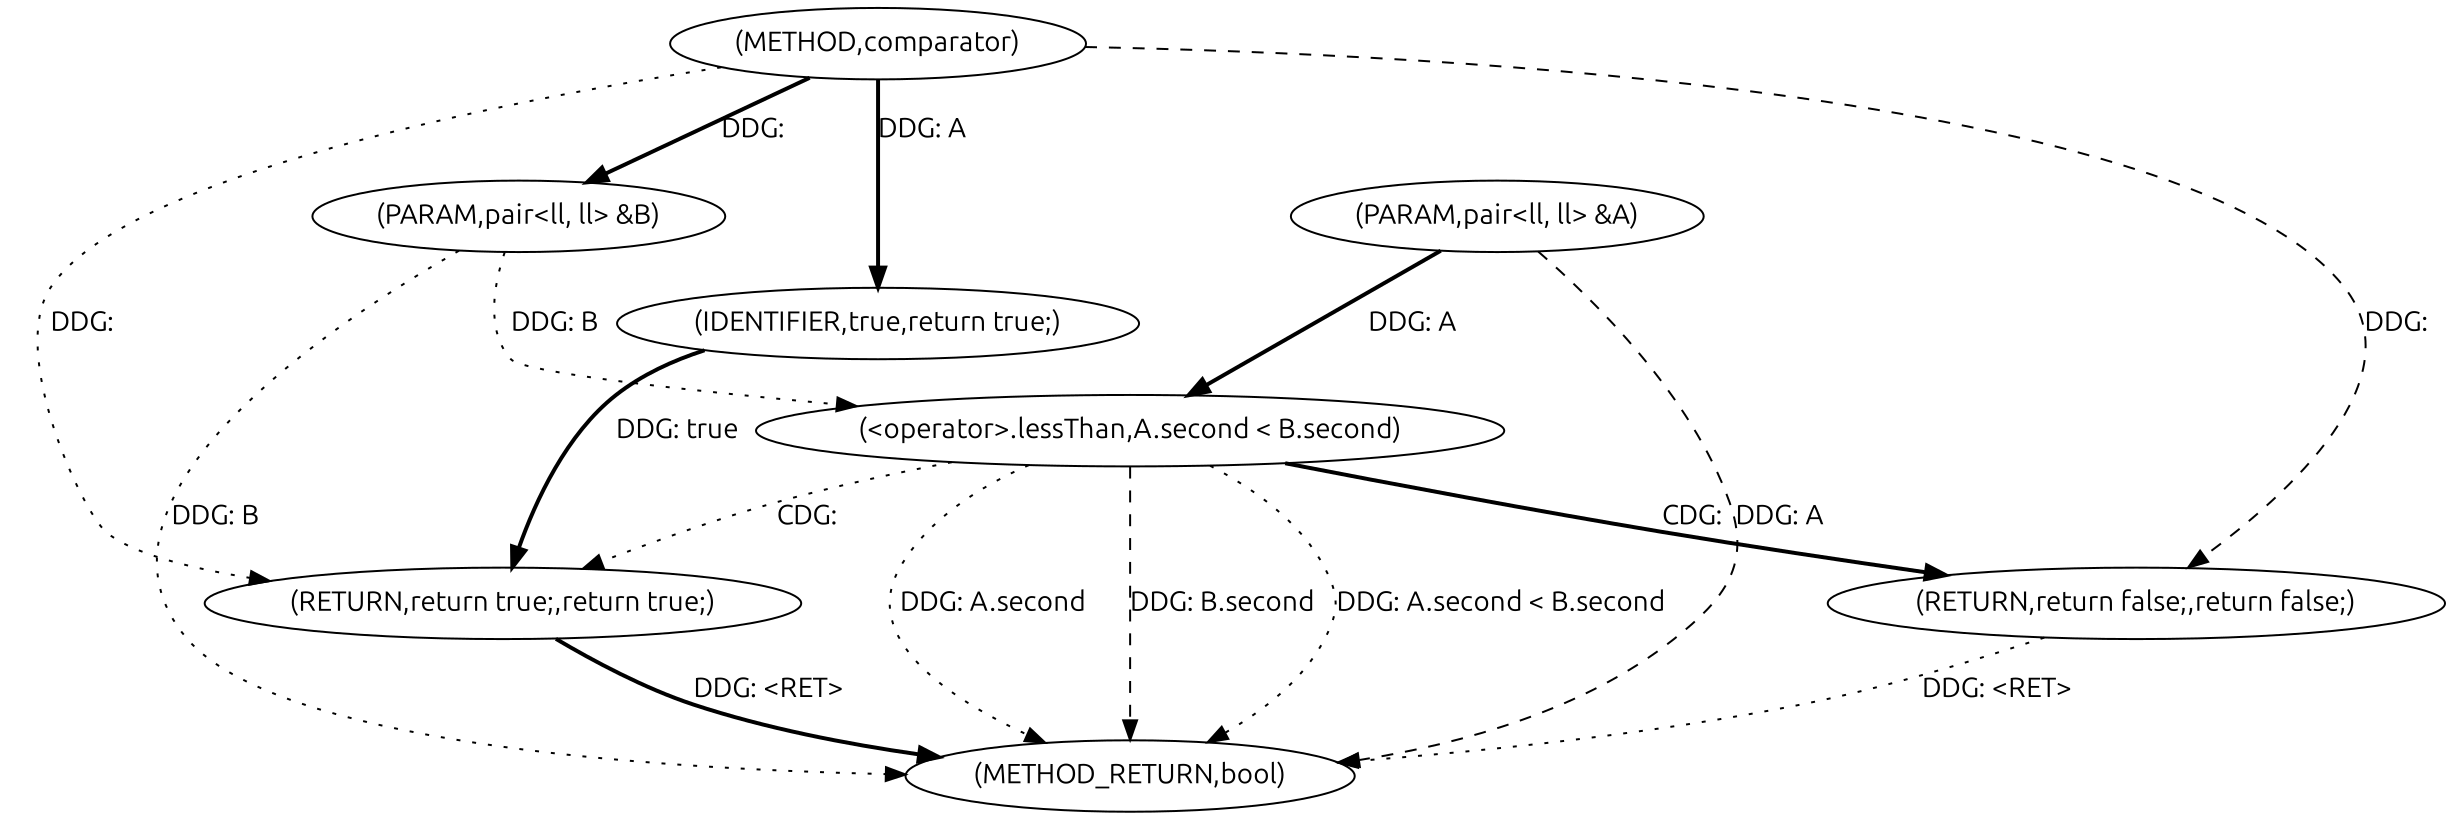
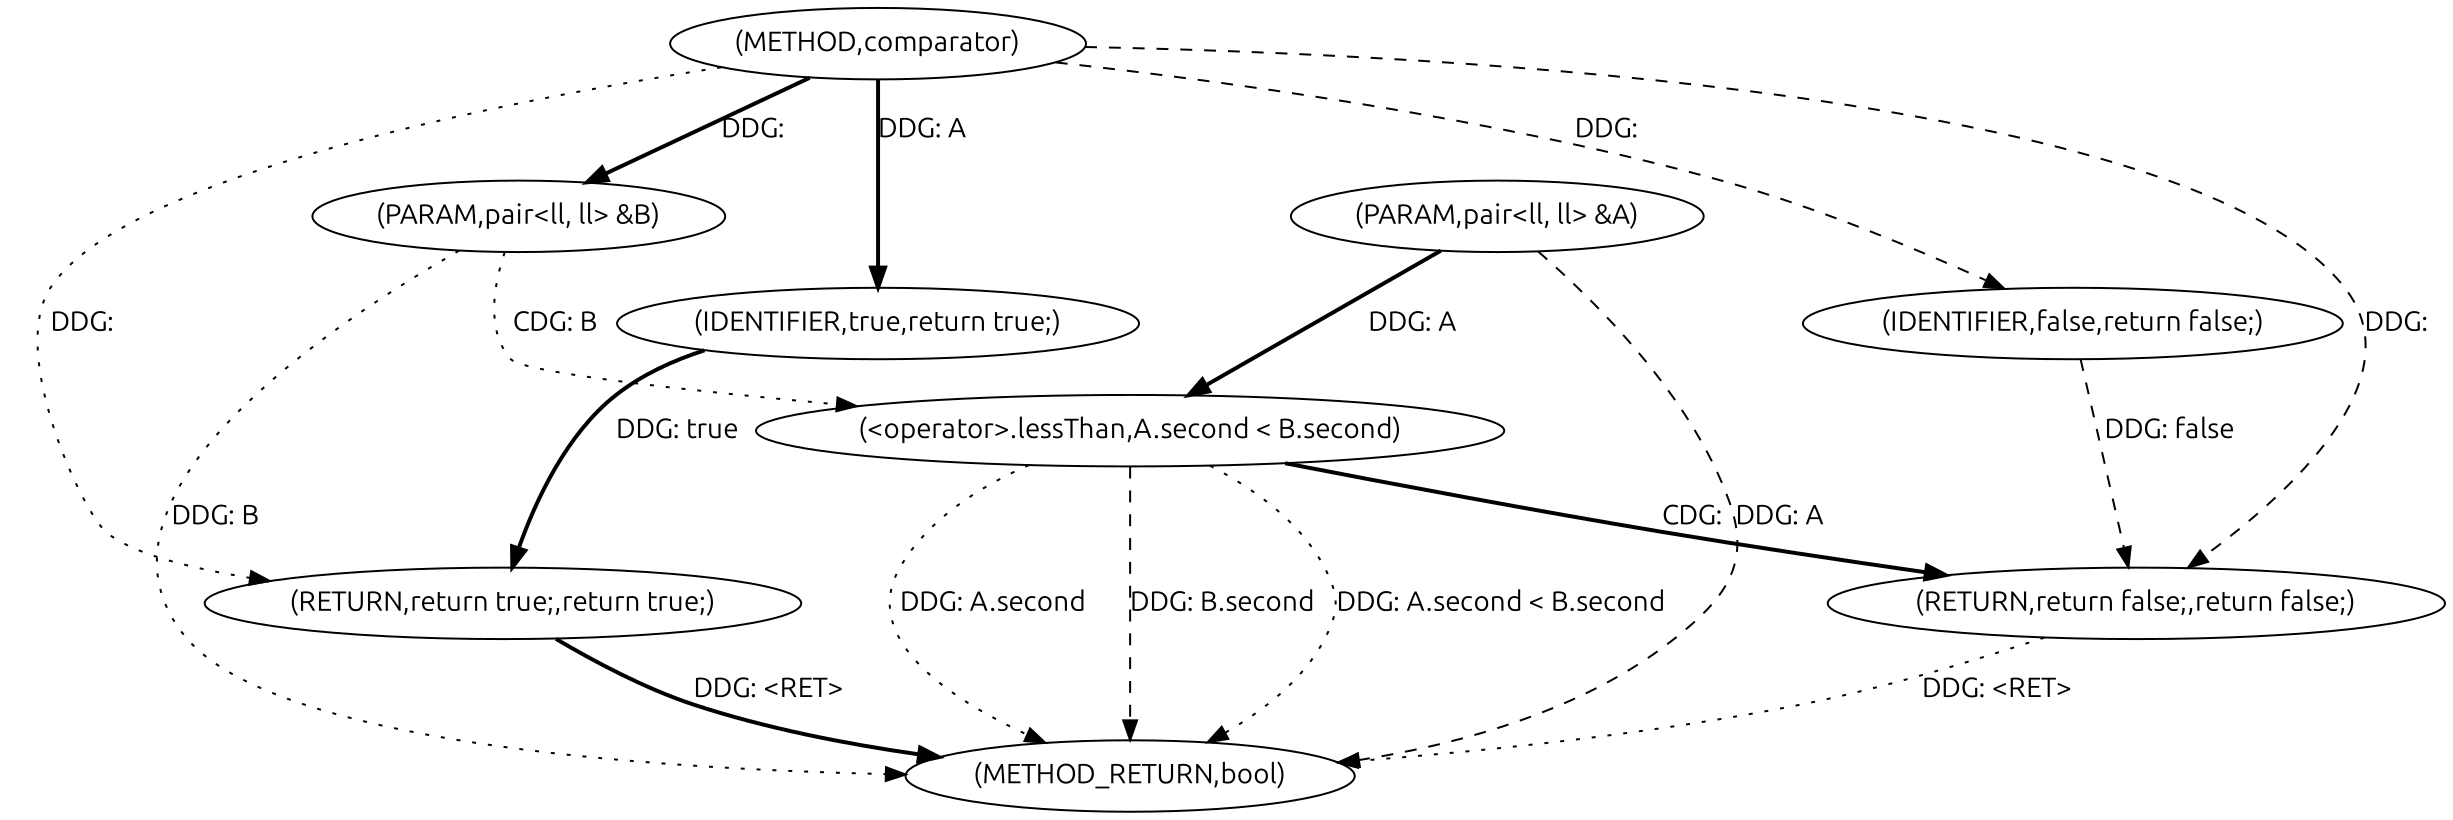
(556, 324) -> (556, 324)
none -> (2073, 324)
(774, 503) -> none
